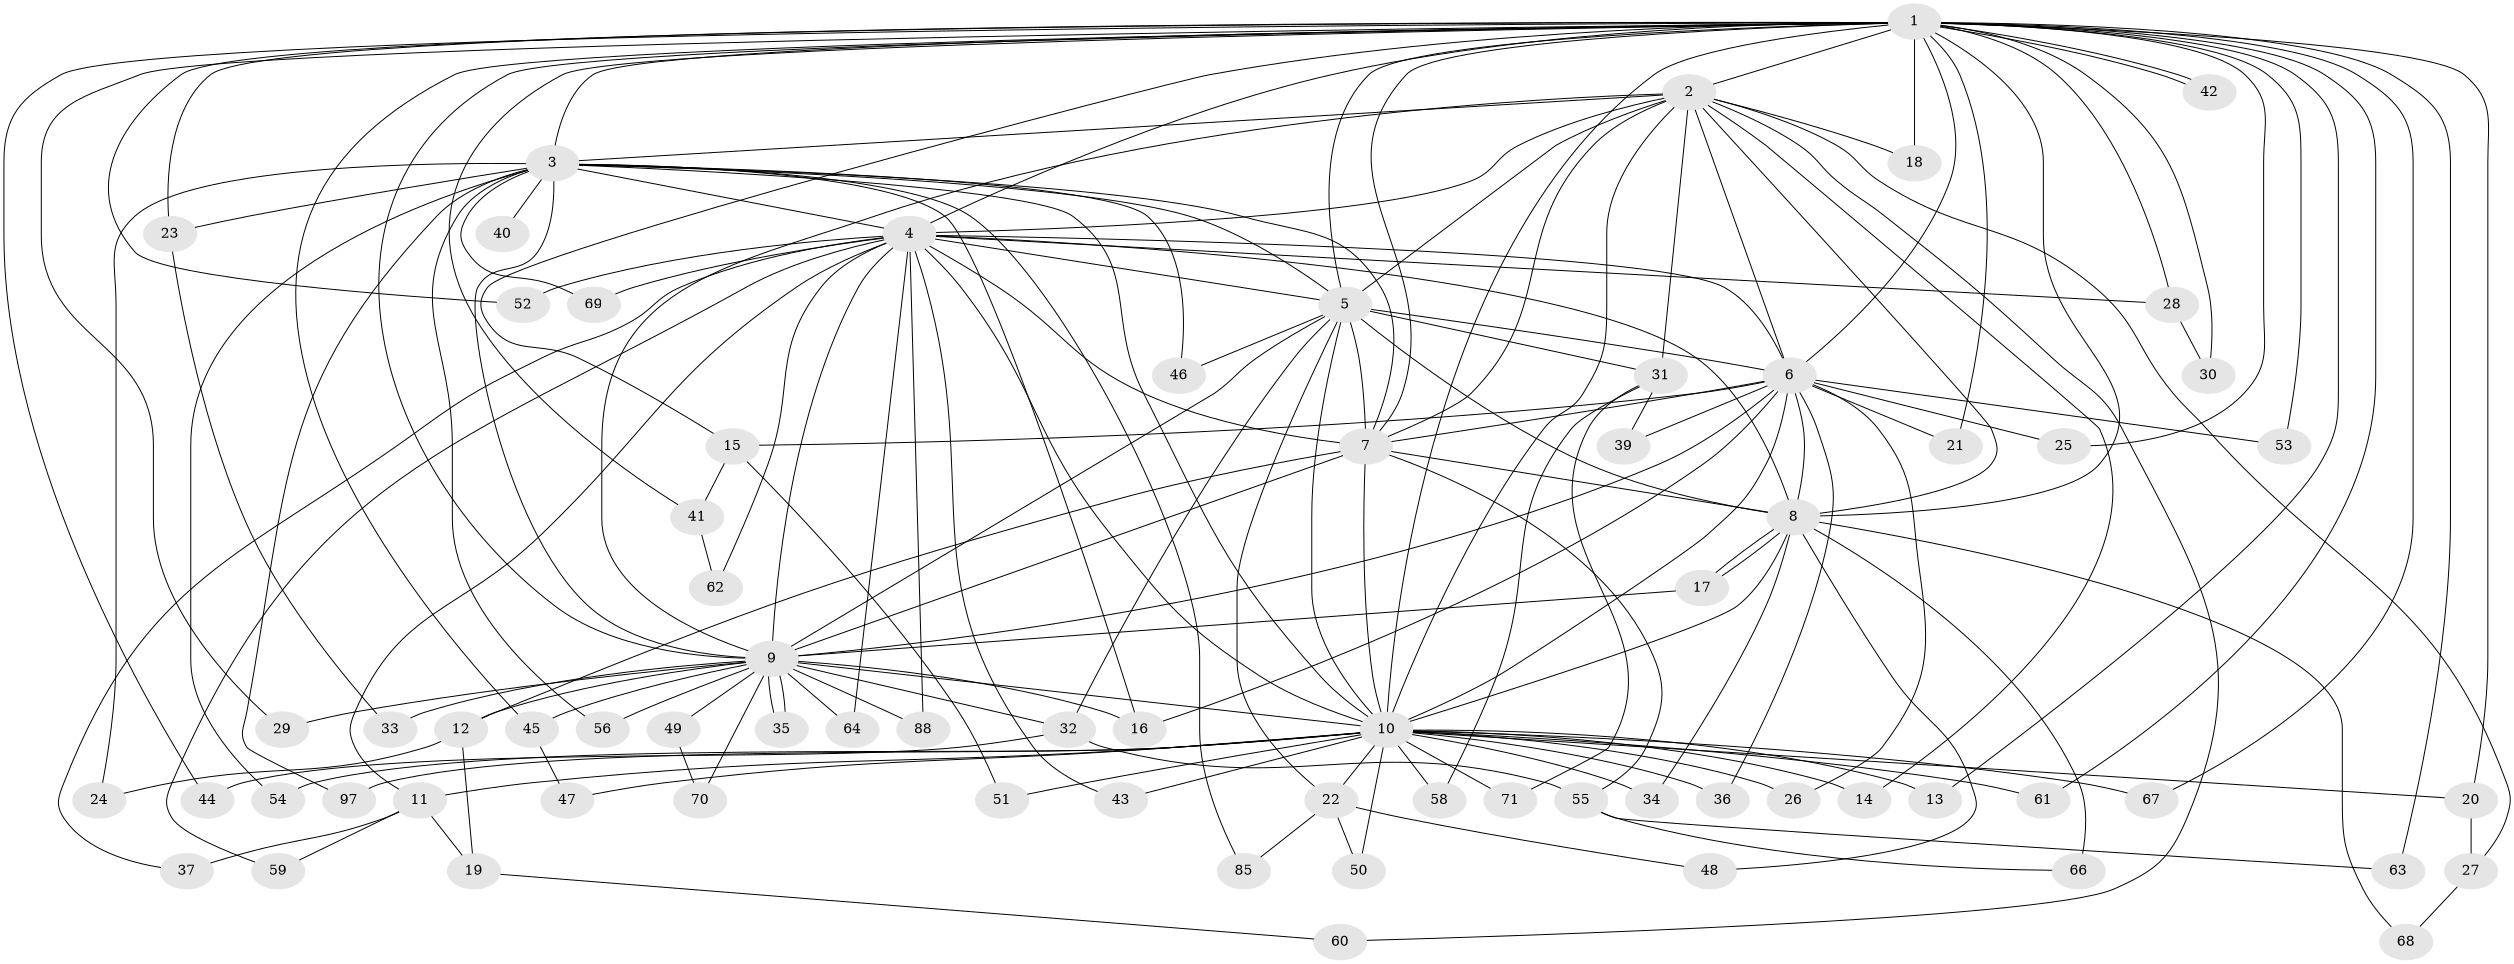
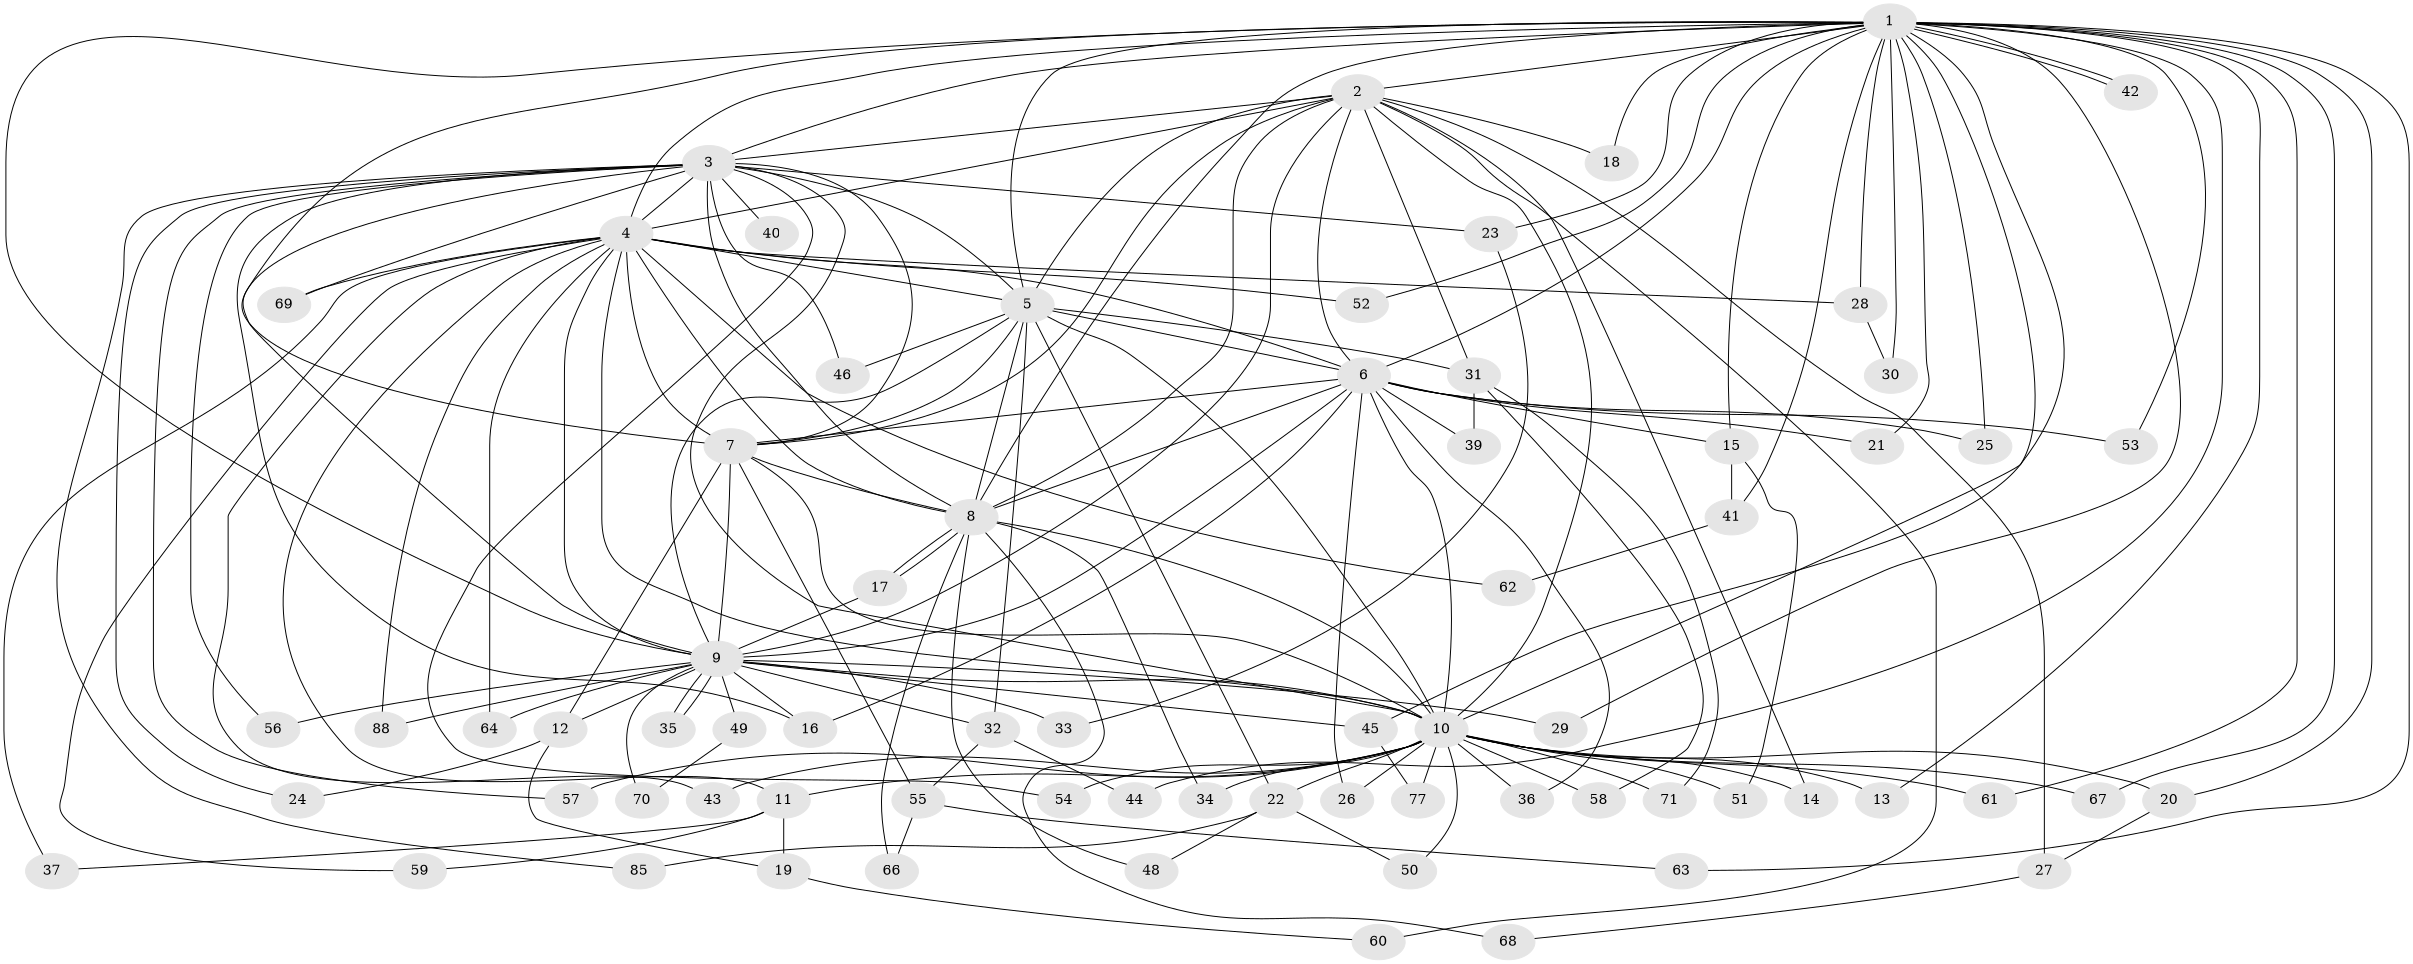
none -> (774, 355)
(349, 800) -> (571, 800)
(567, 800) -> (1418, 800)
